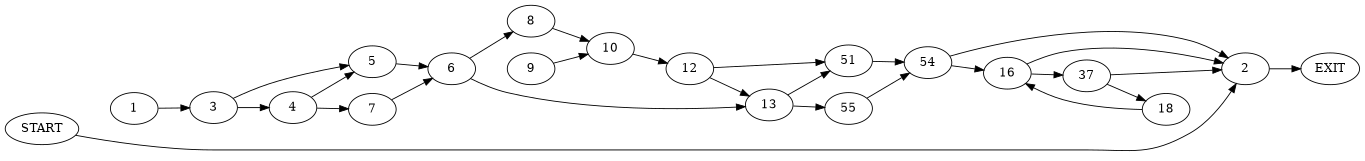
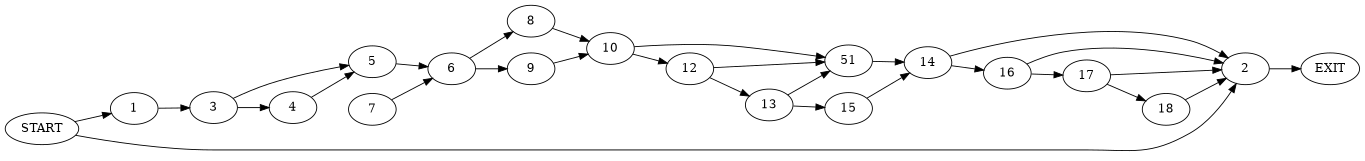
none -> (725, 45)
(928, 63) -> (928, 63)
(1087, 76) -> (1087, 76)
(1086, 105) -> (1202, 91)
(602, 106) -> (487, 69)
(328, 108) -> none
(849, 108) -> (849, 108)
none -> (89, 118)
